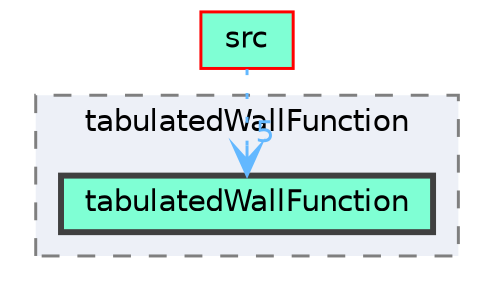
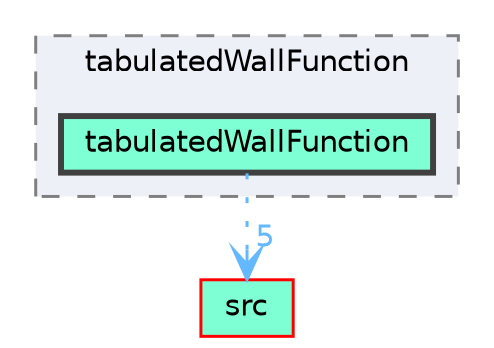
(247, 115) -> (247, 215)
